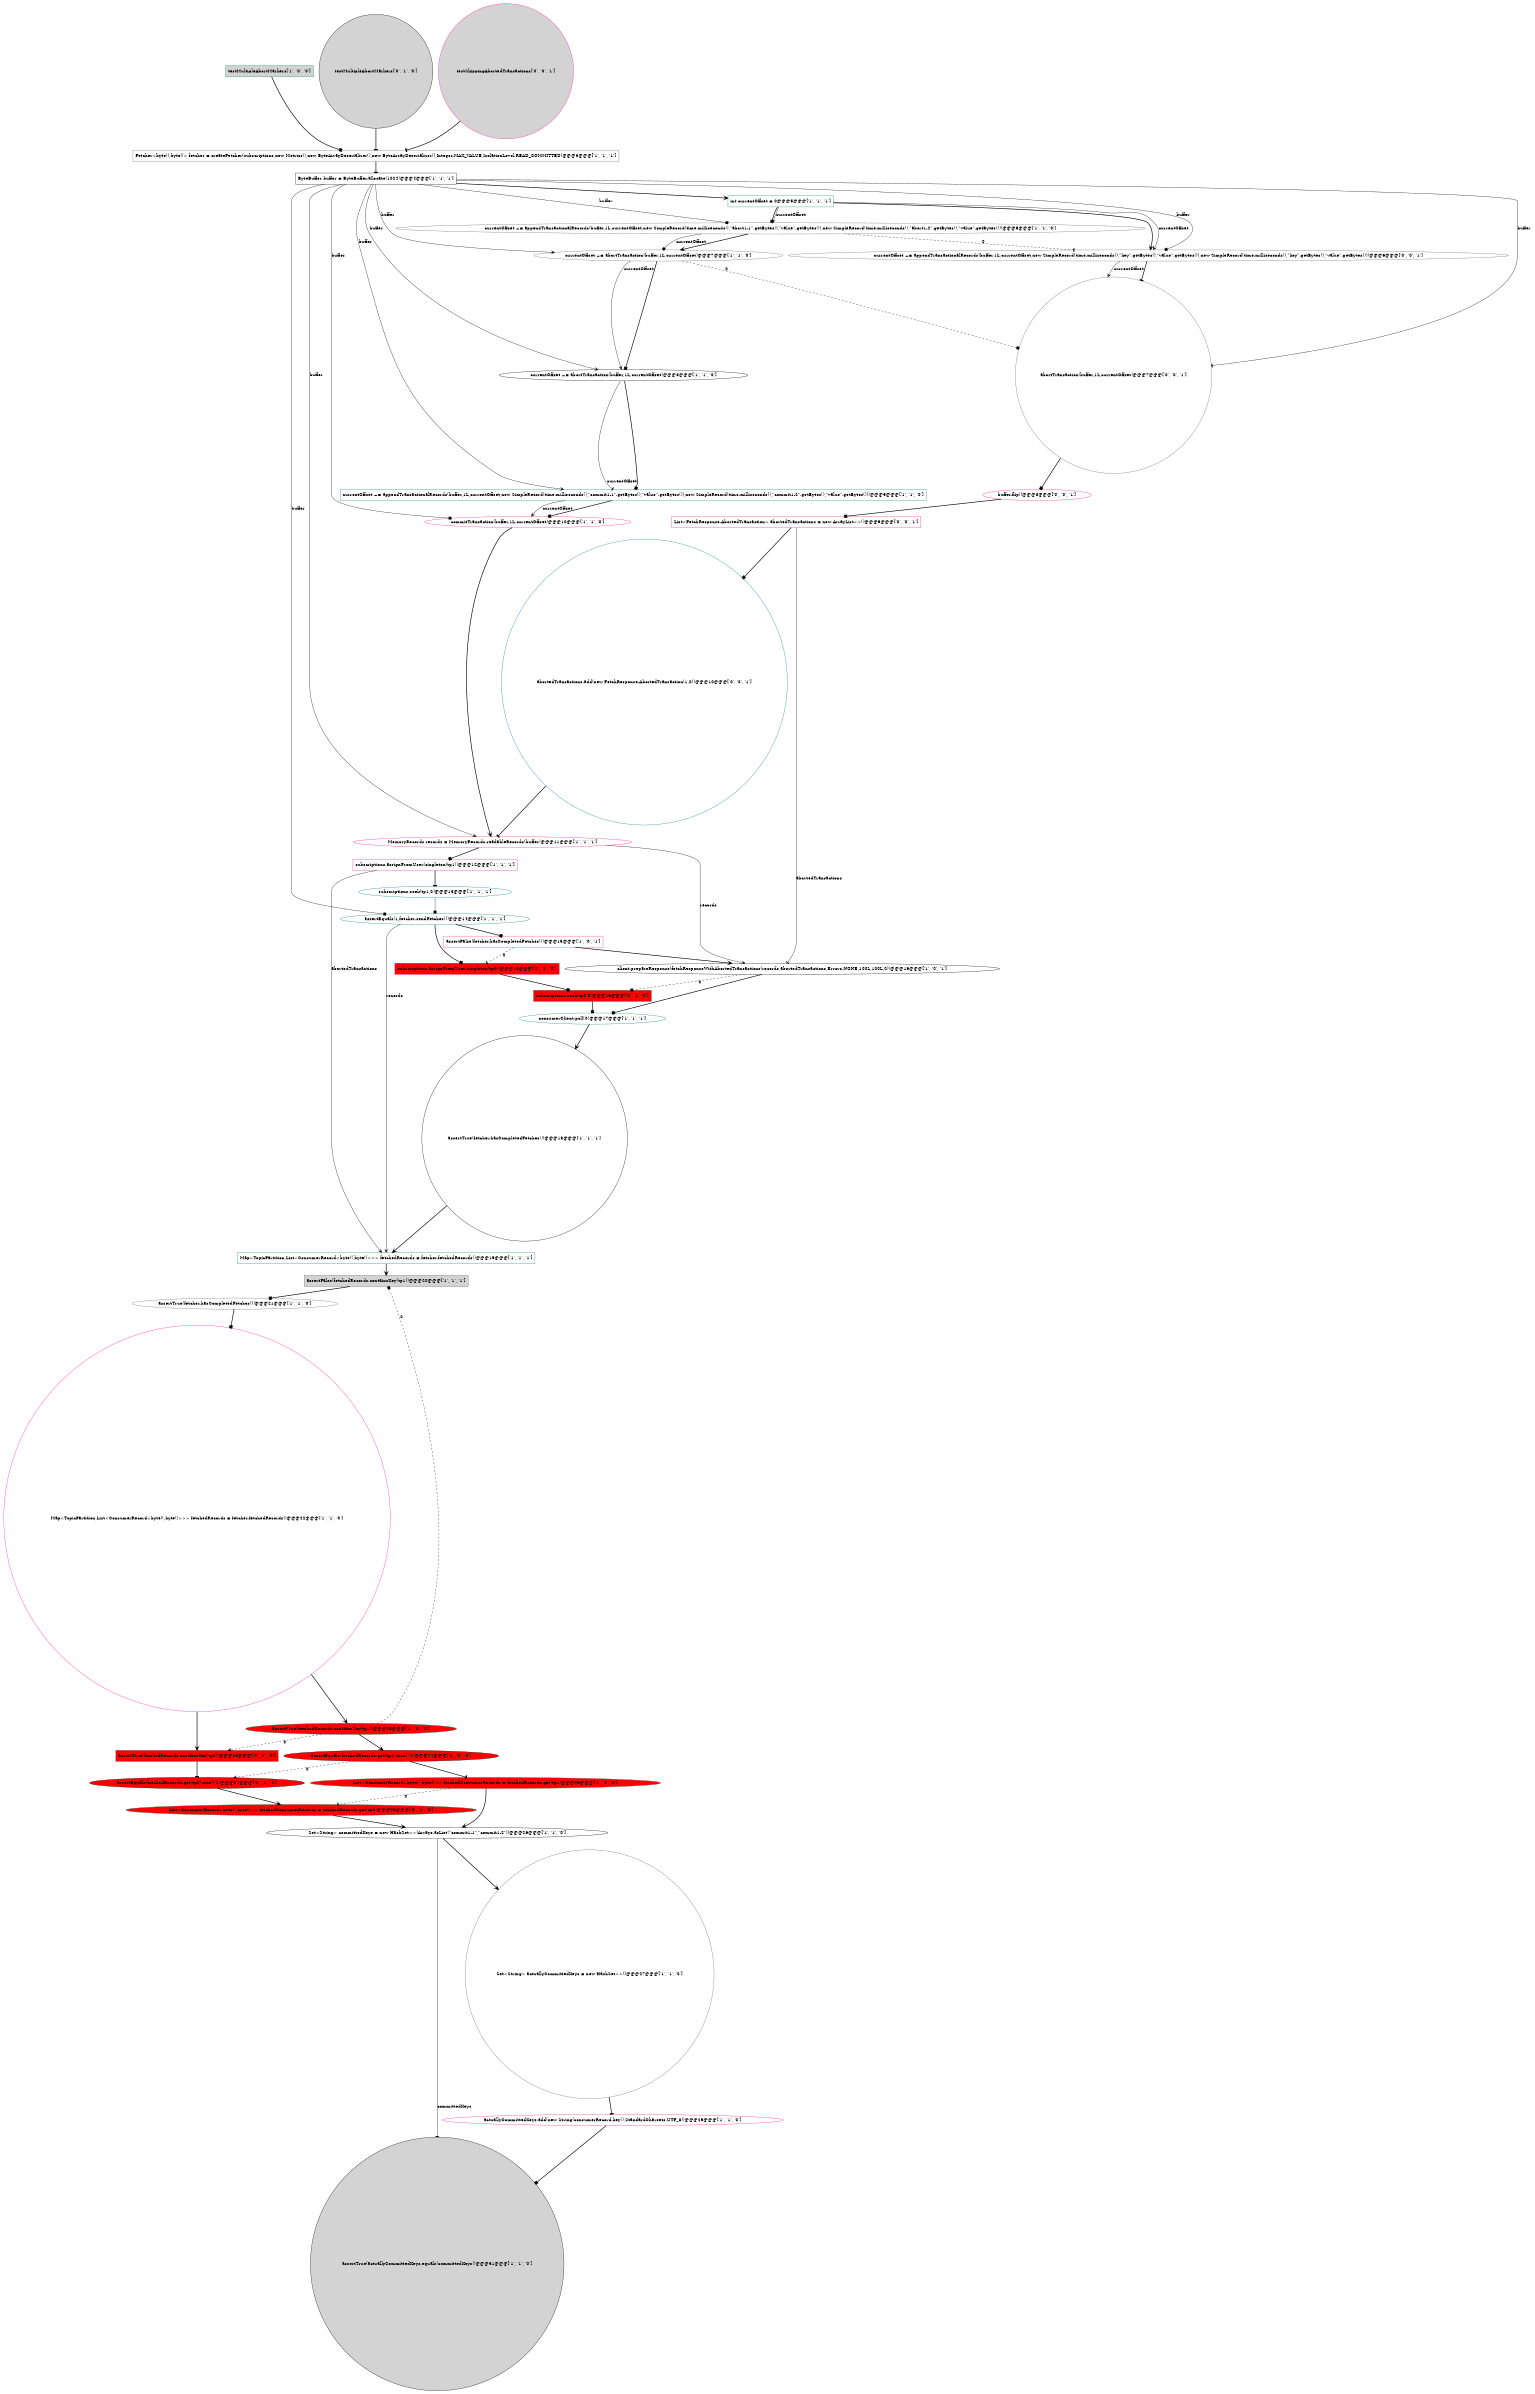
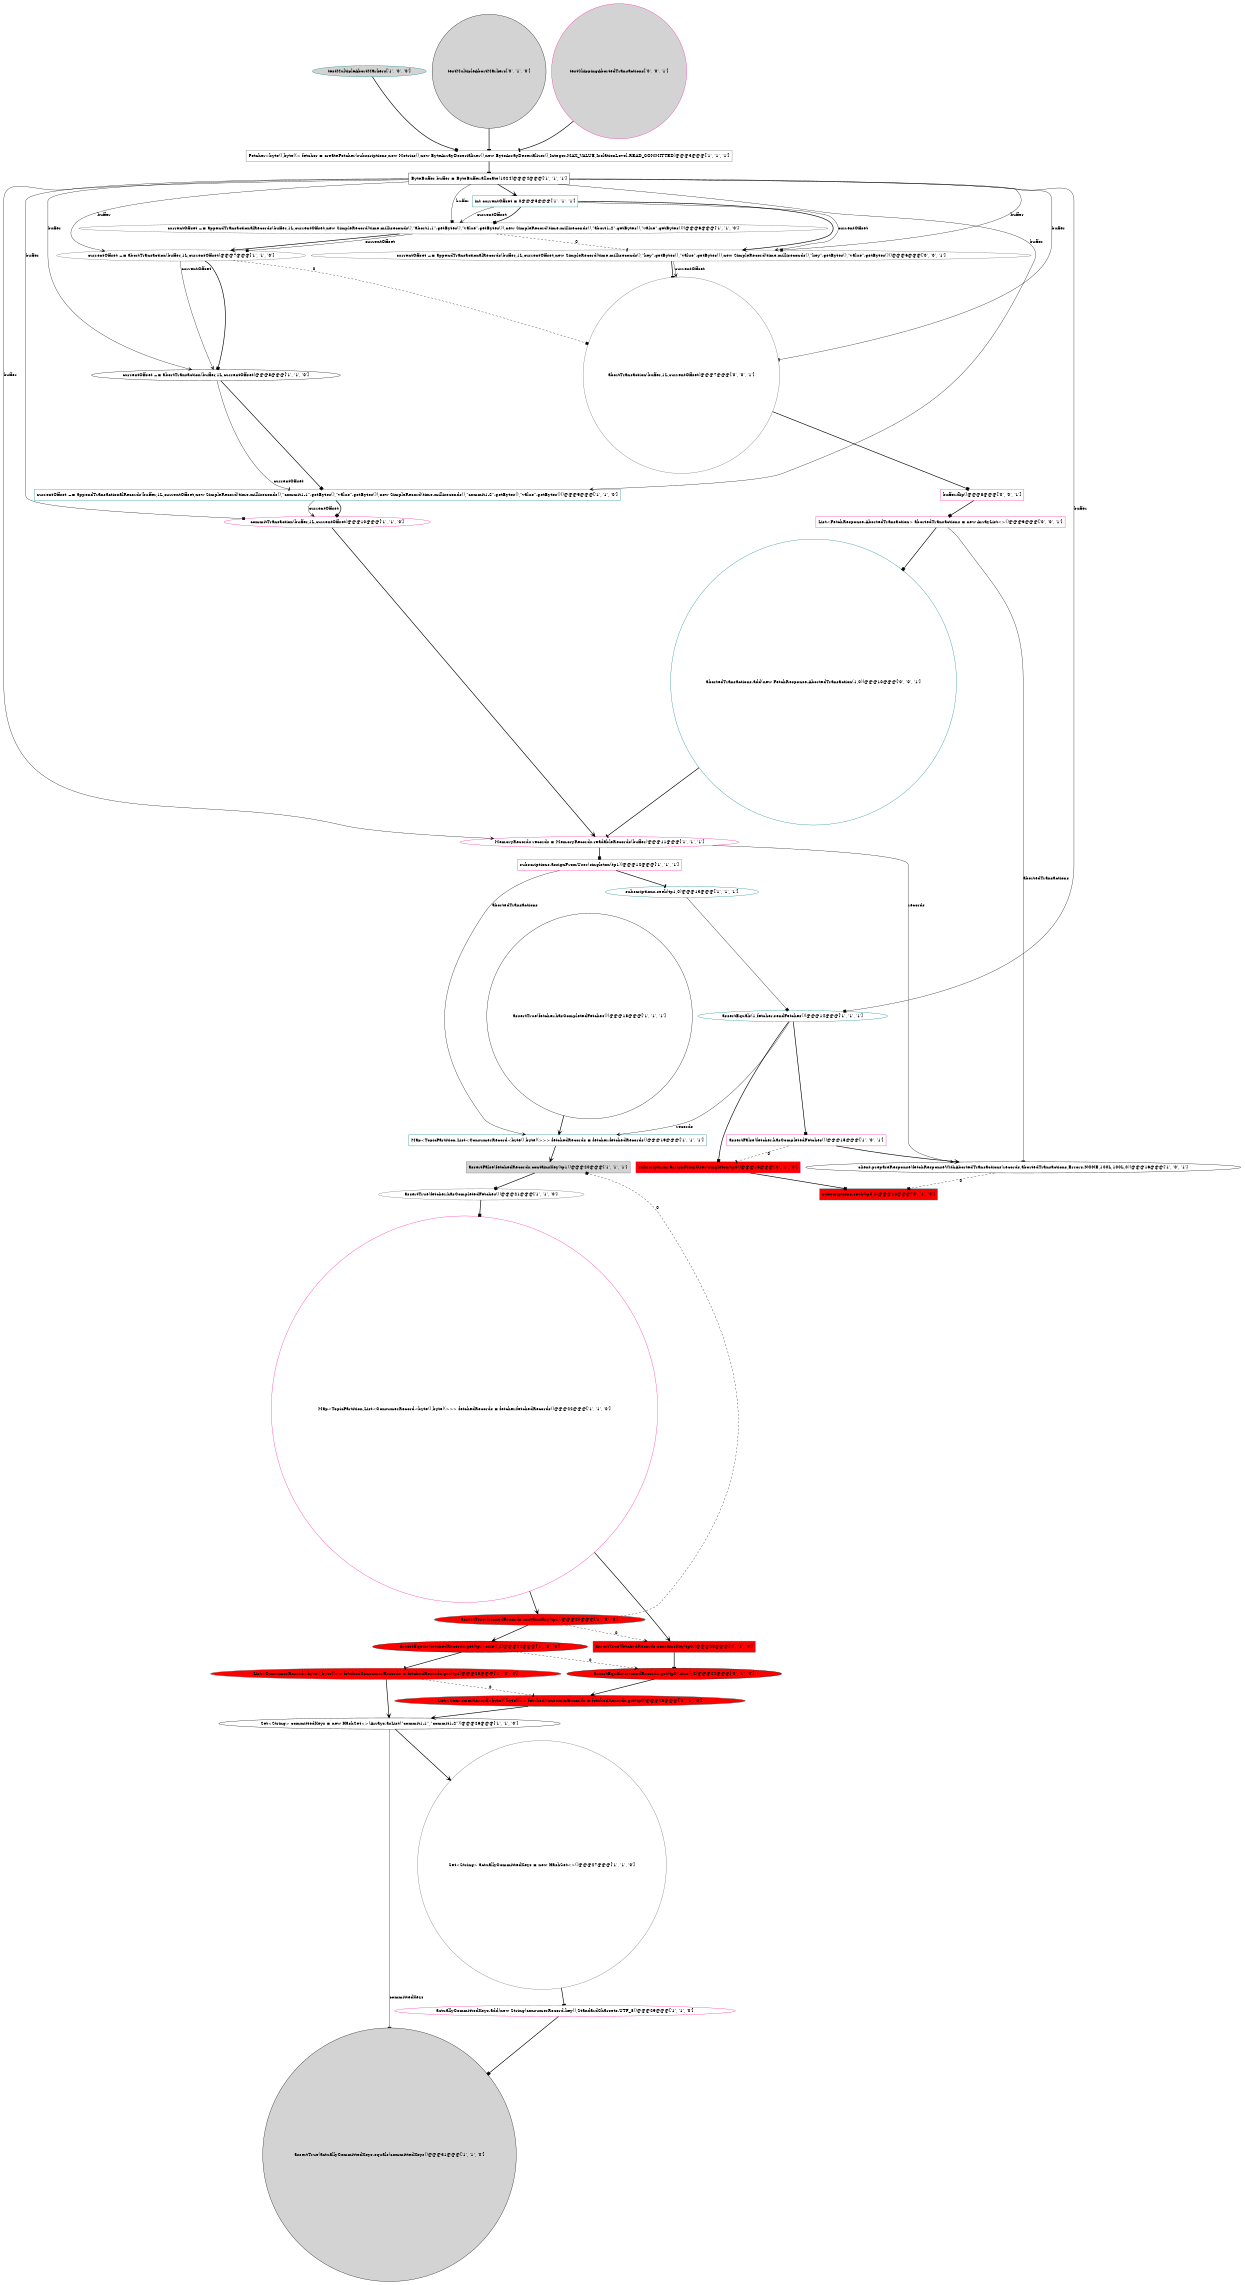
(270, 71) -> (369, 71)
(1037, 495) -> (982, 495)
(592, 1019) -> none
